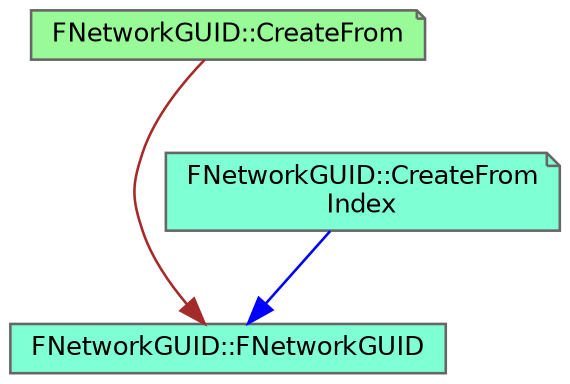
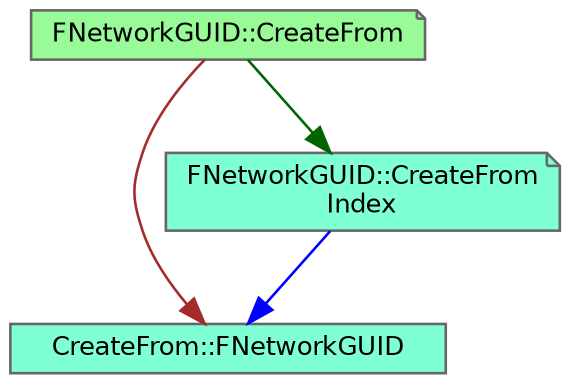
none -> (280, 97)
(228, 349) -> (228, 349)
